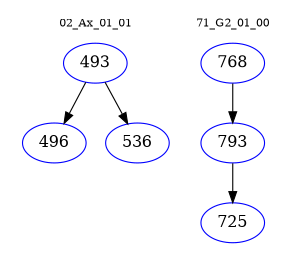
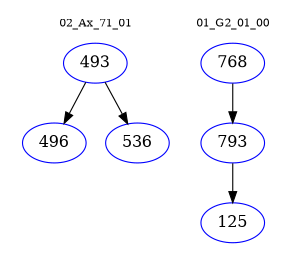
(96, 24) -> (96, 24)
(233, 24) -> (233, 24)
(233, 223) -> (233, 223)
